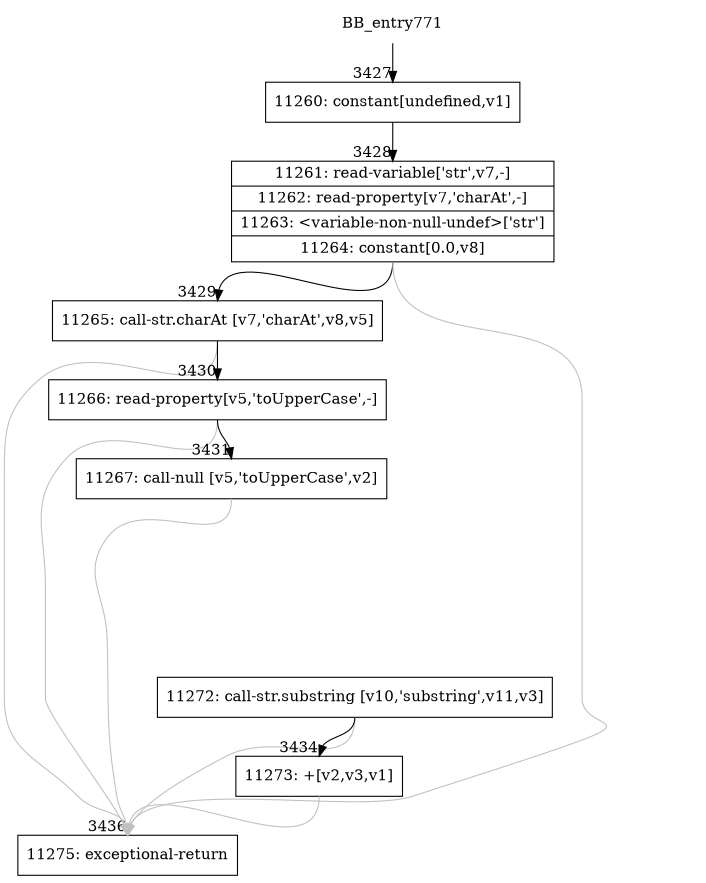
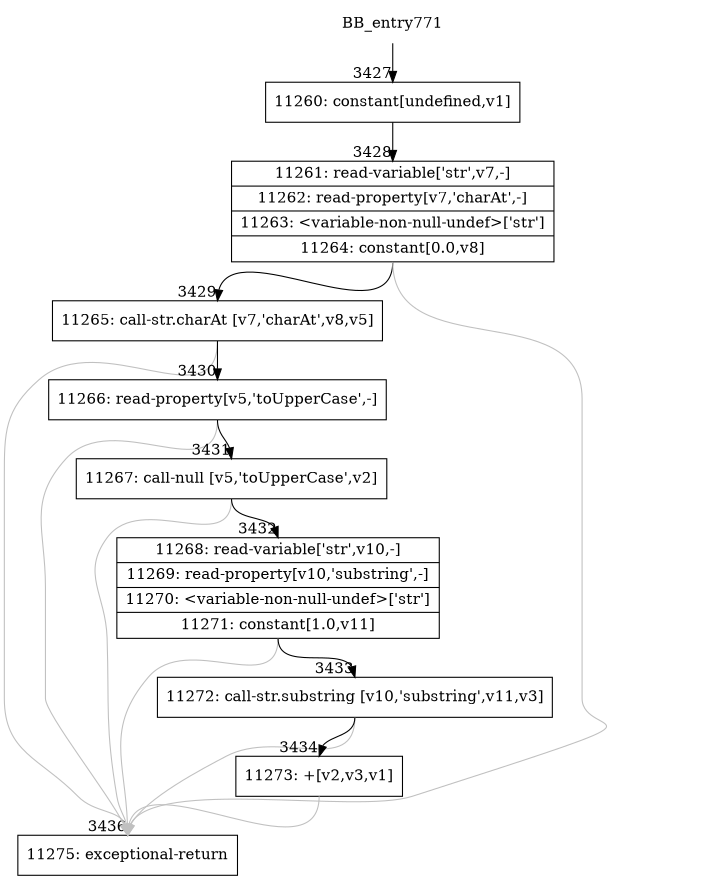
none -> (278, 588)
